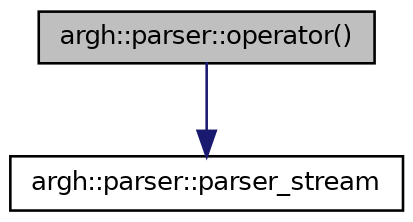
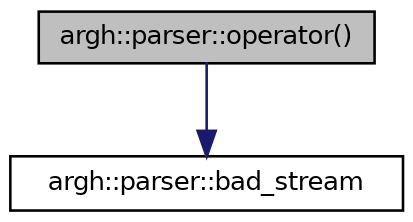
(207, 183) -> (207, 183)
